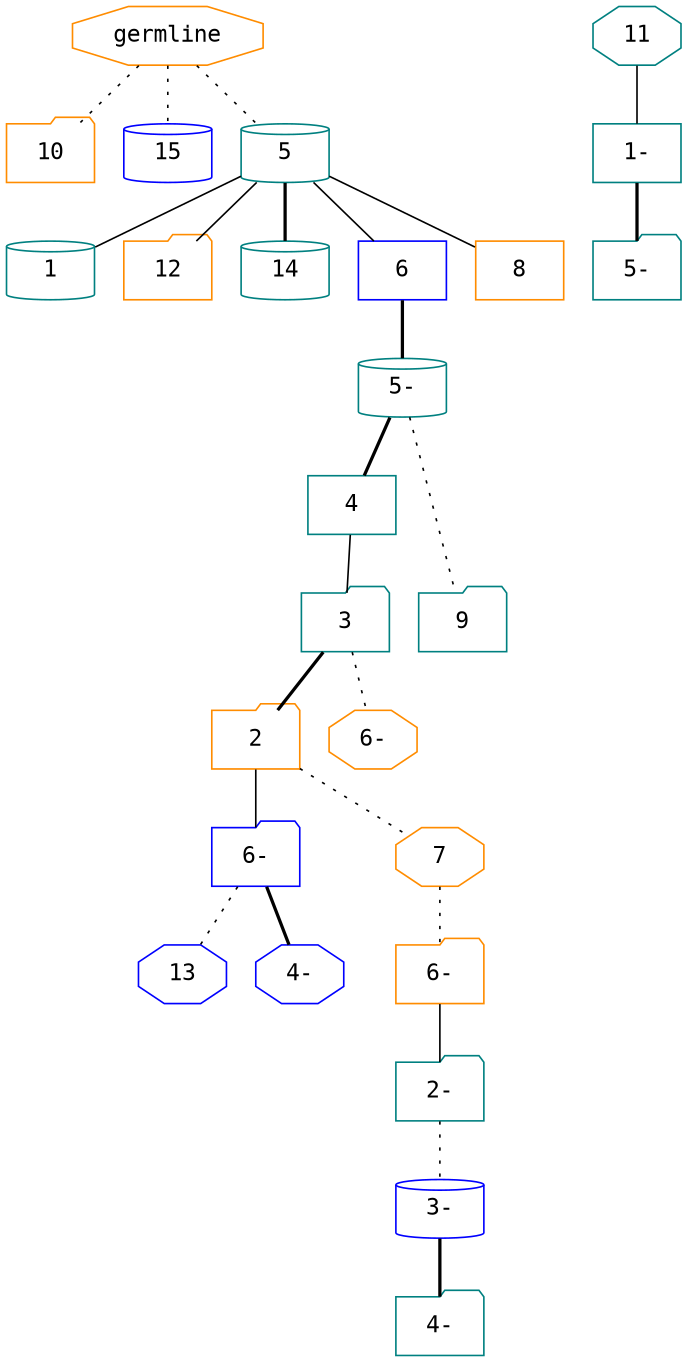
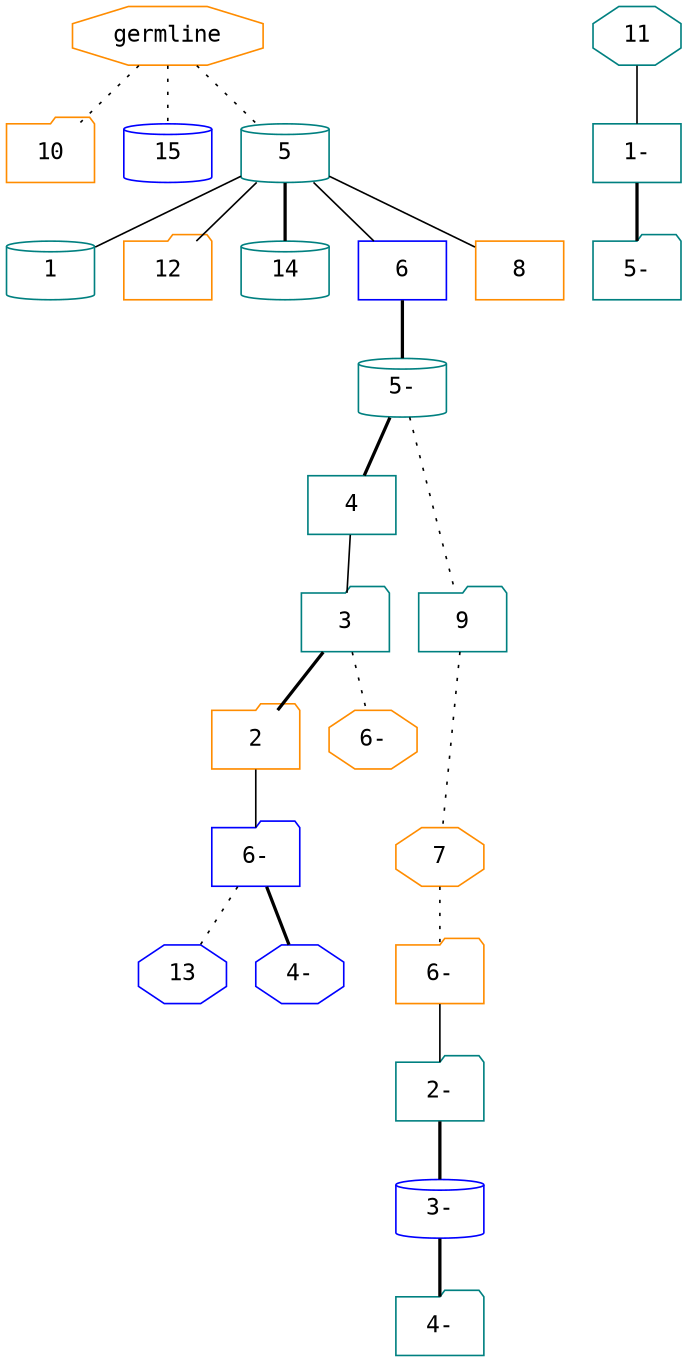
(354, 802) -> (451, 740)
(440, 1150) -> (440, 1150)
